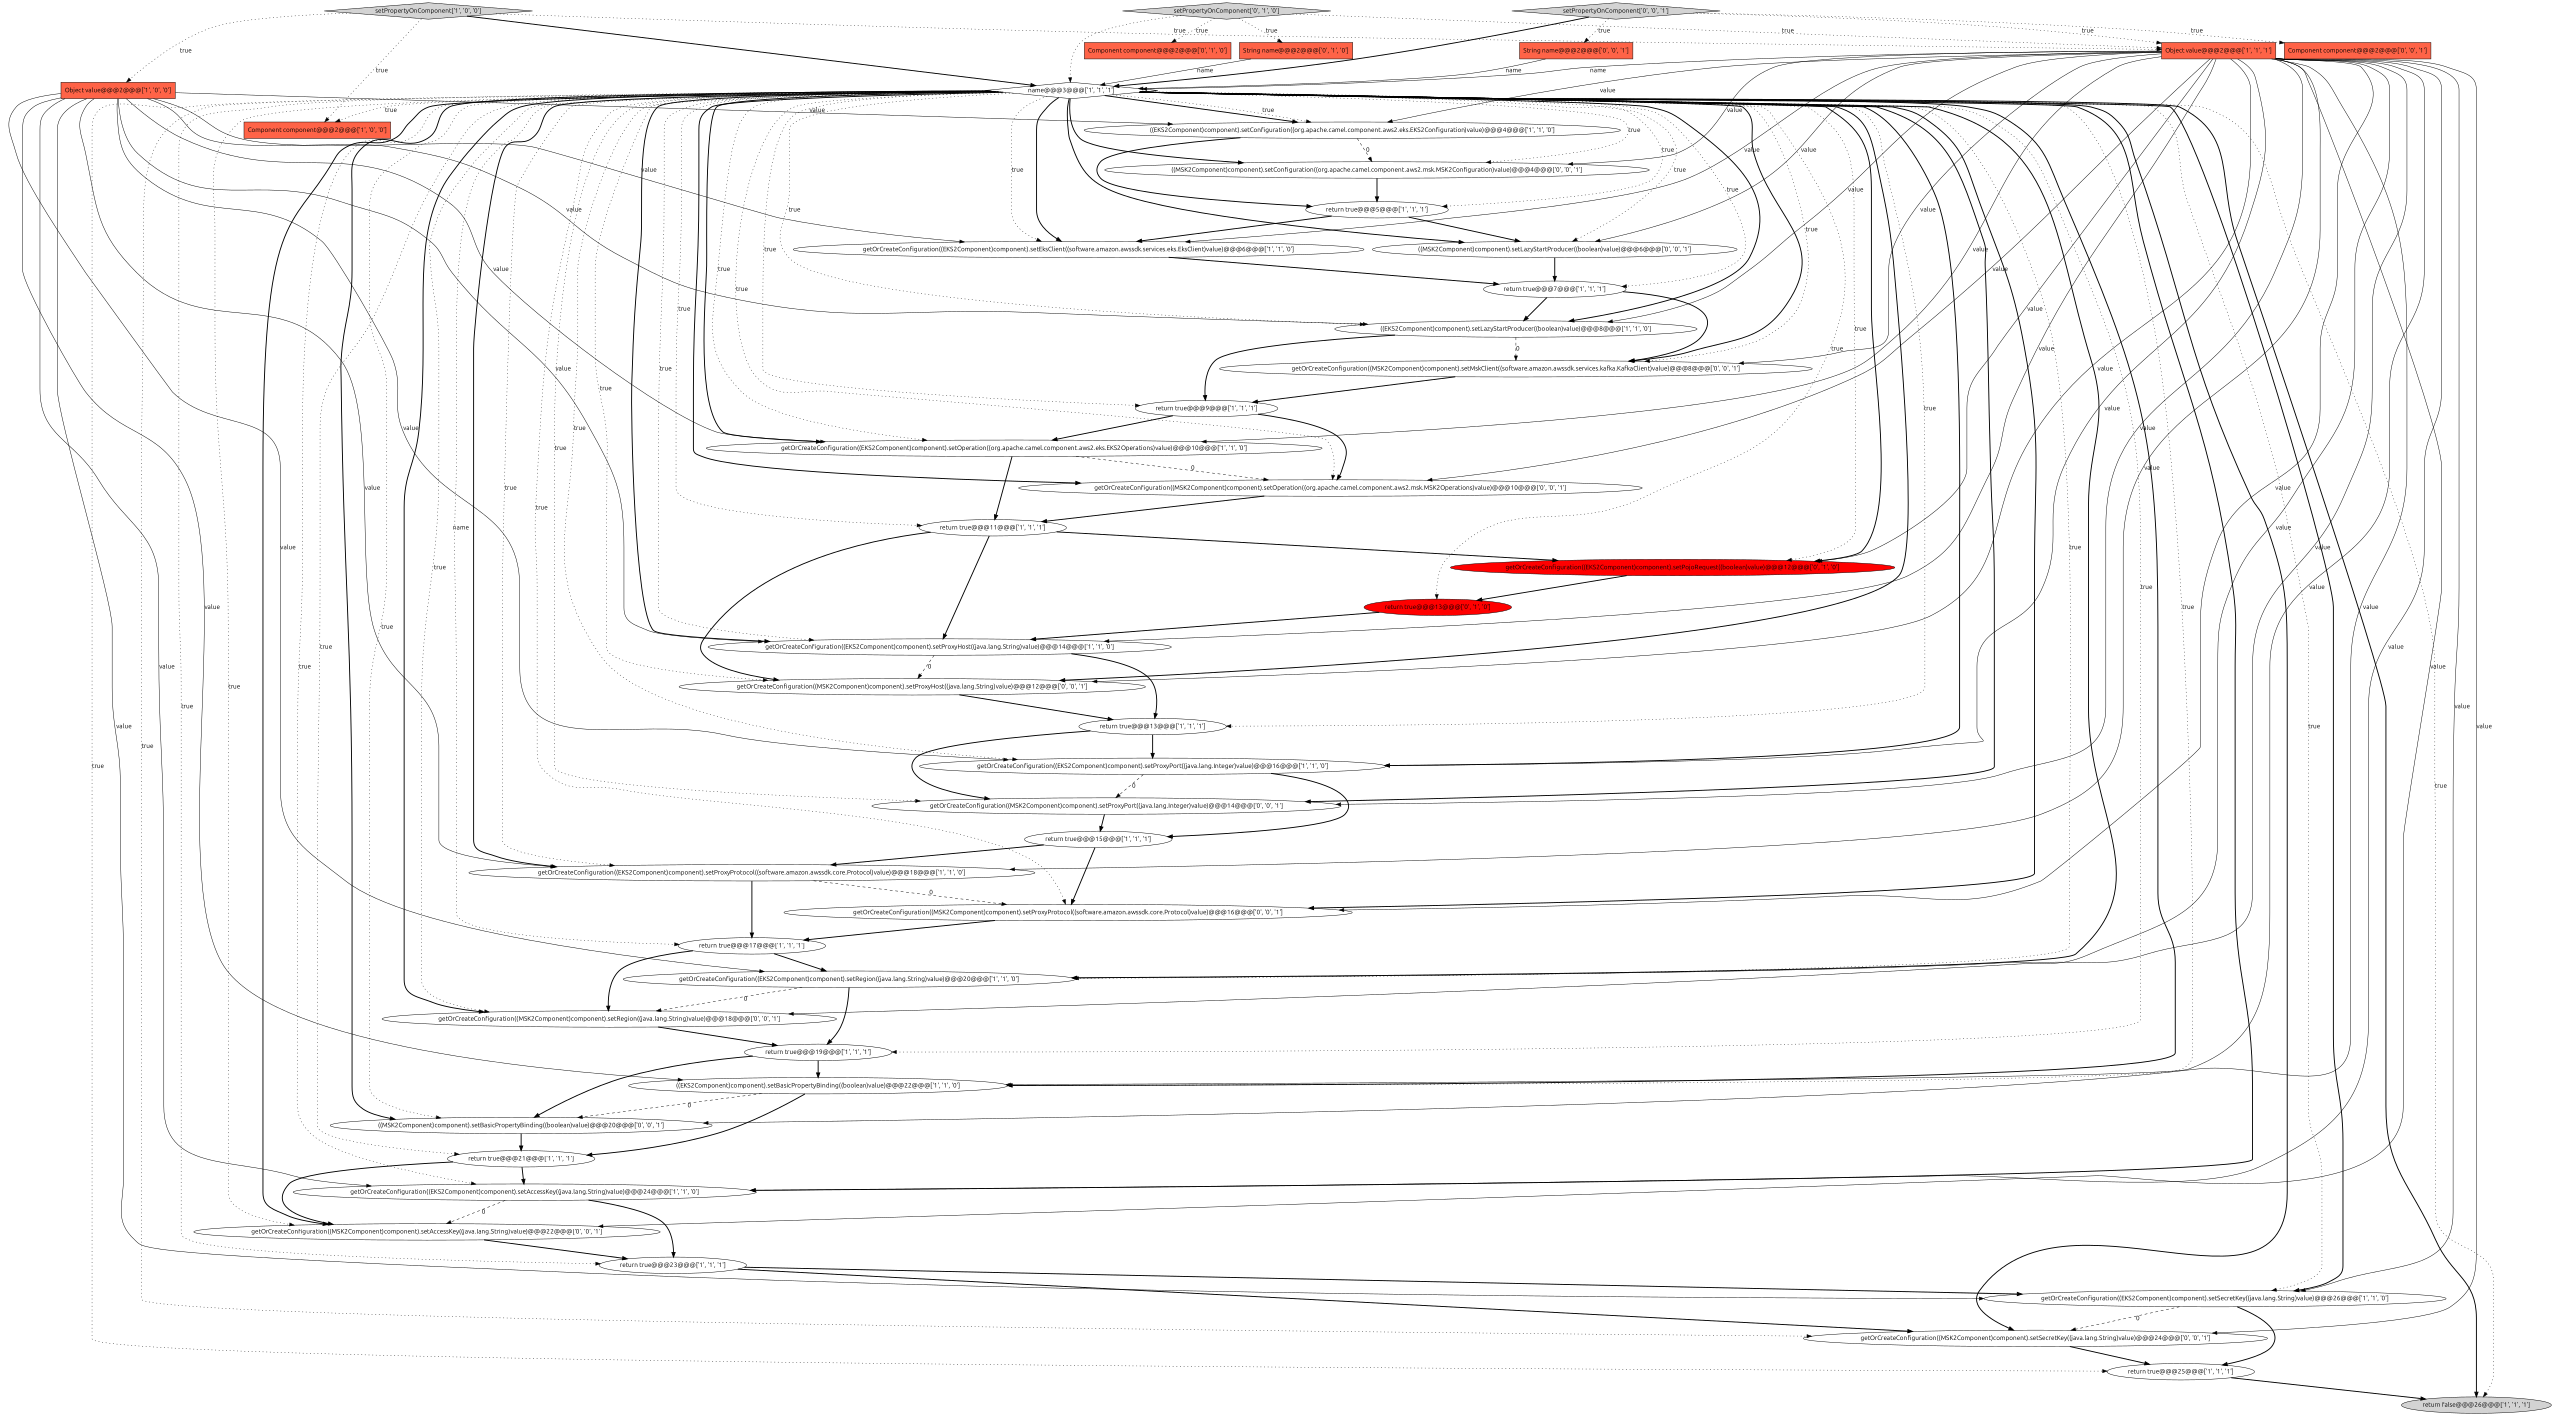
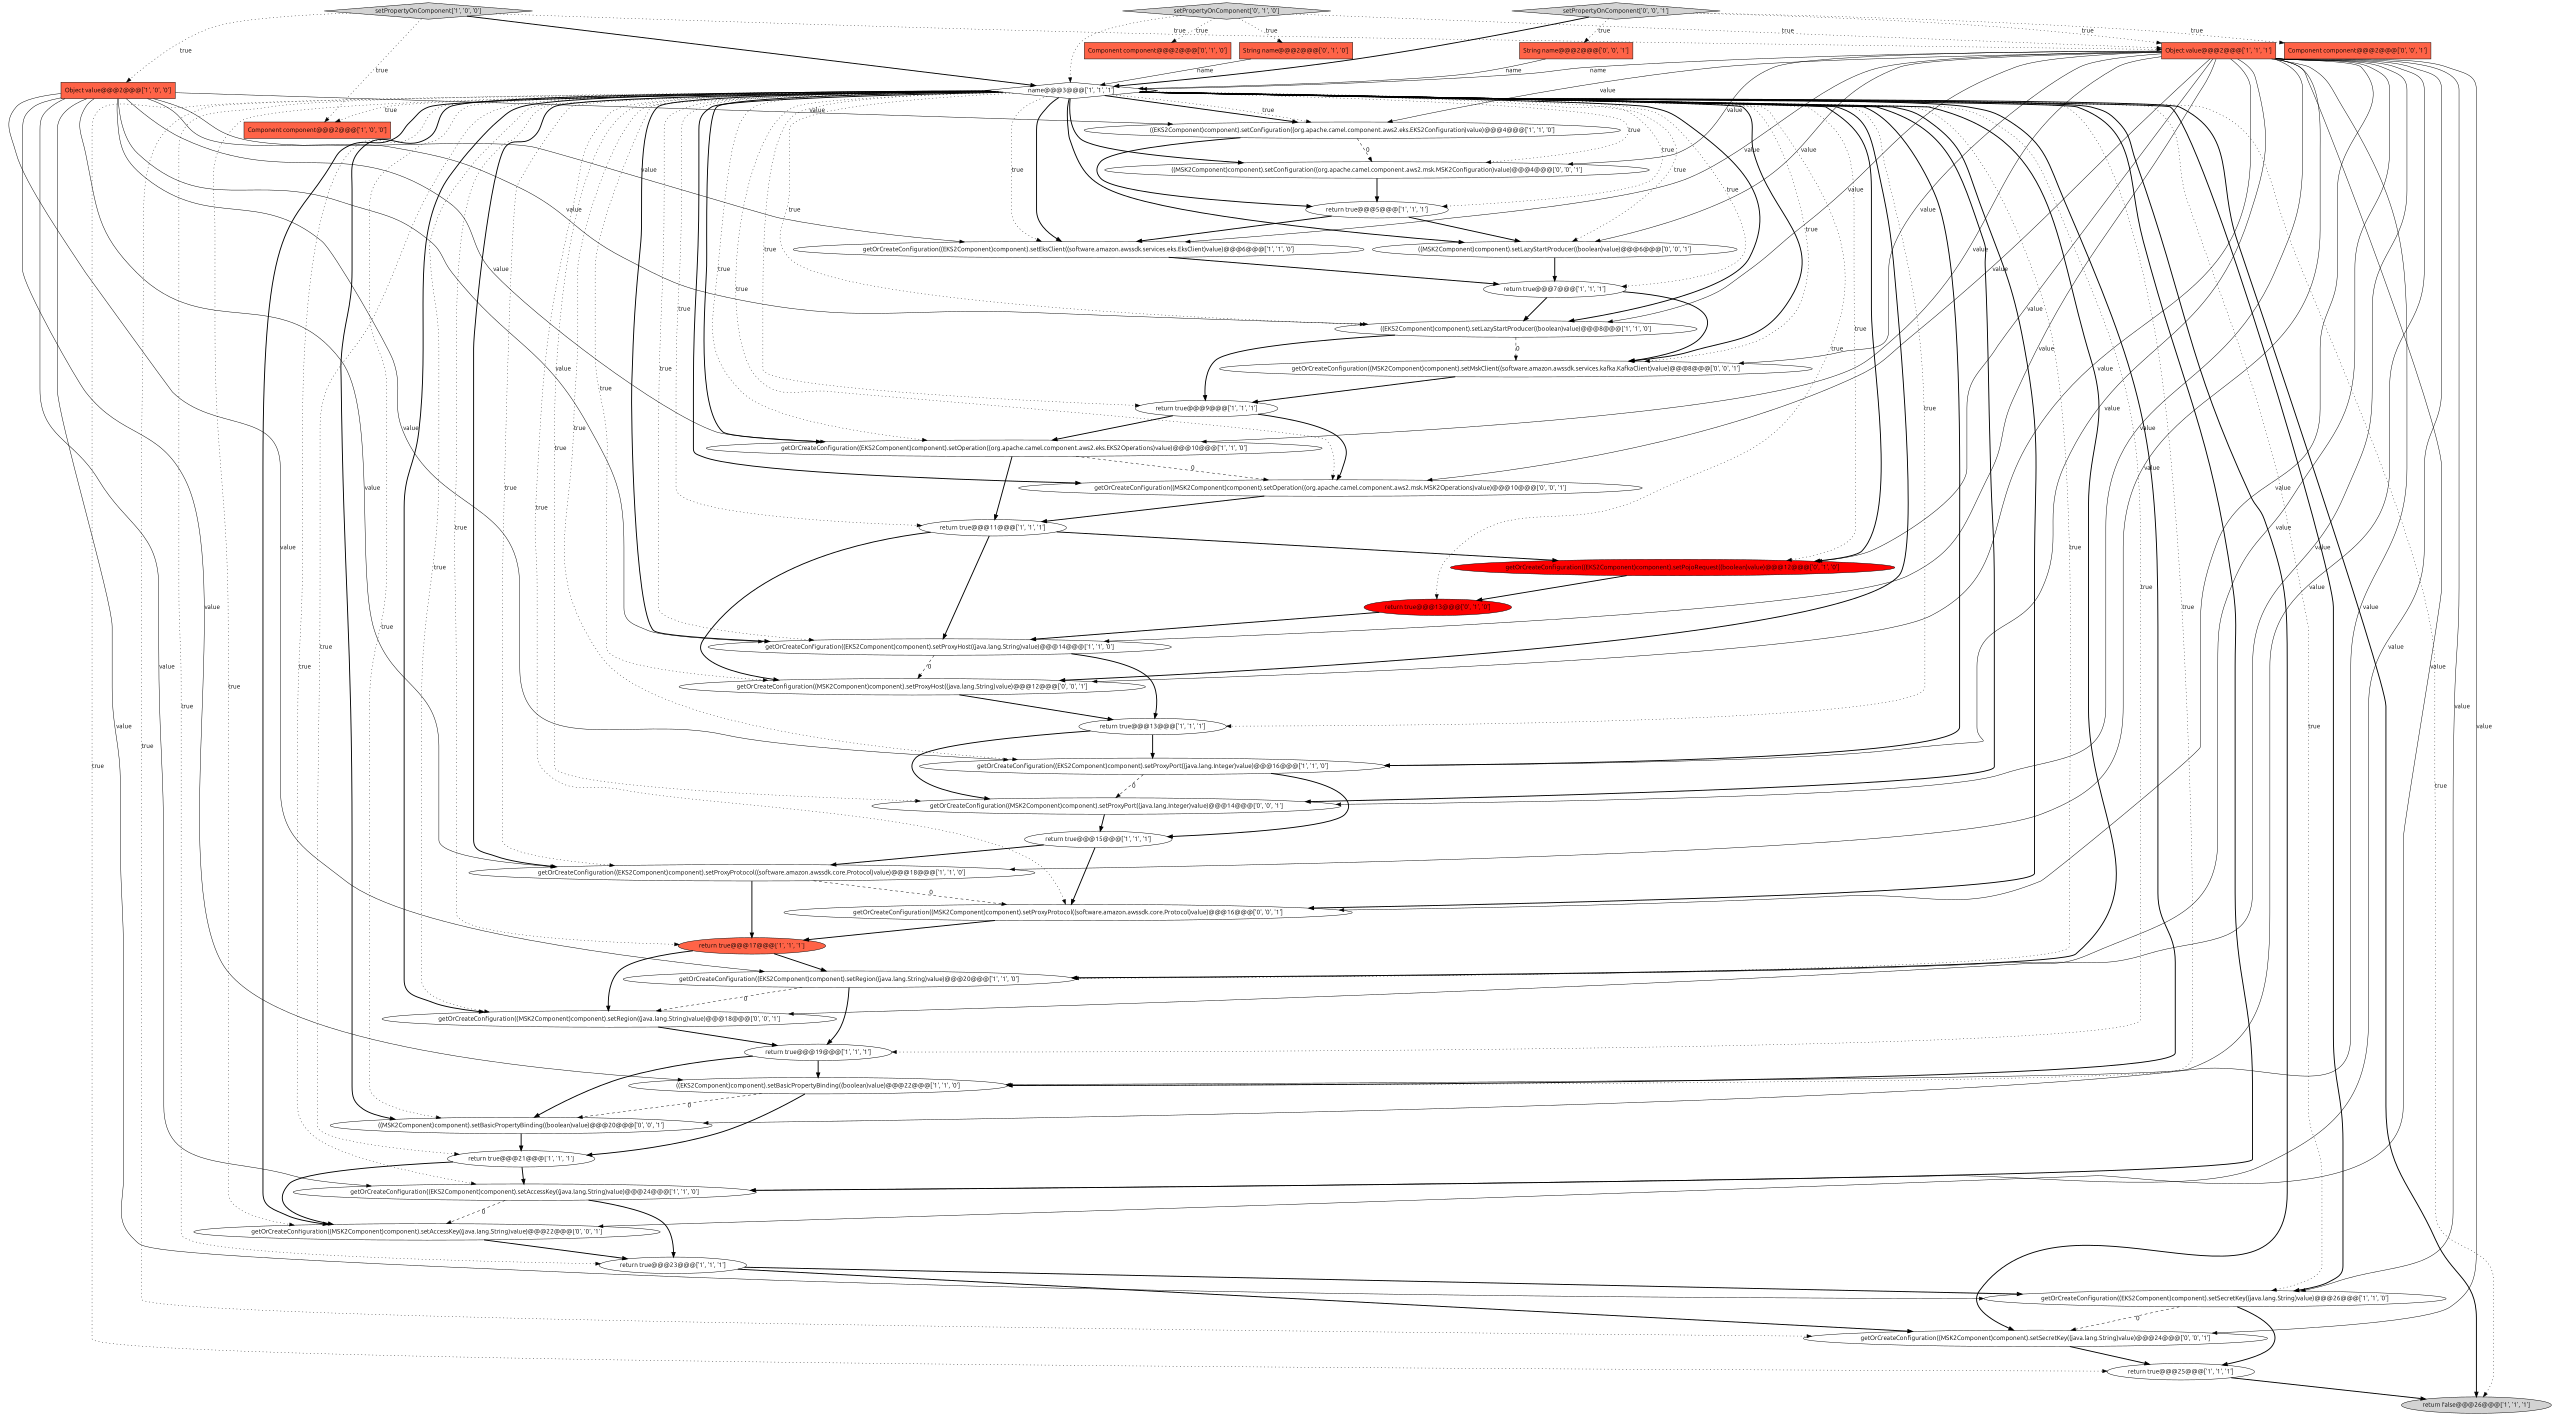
(461, 528) -> (461, 528)
(752, 946) -> (752, 946)
